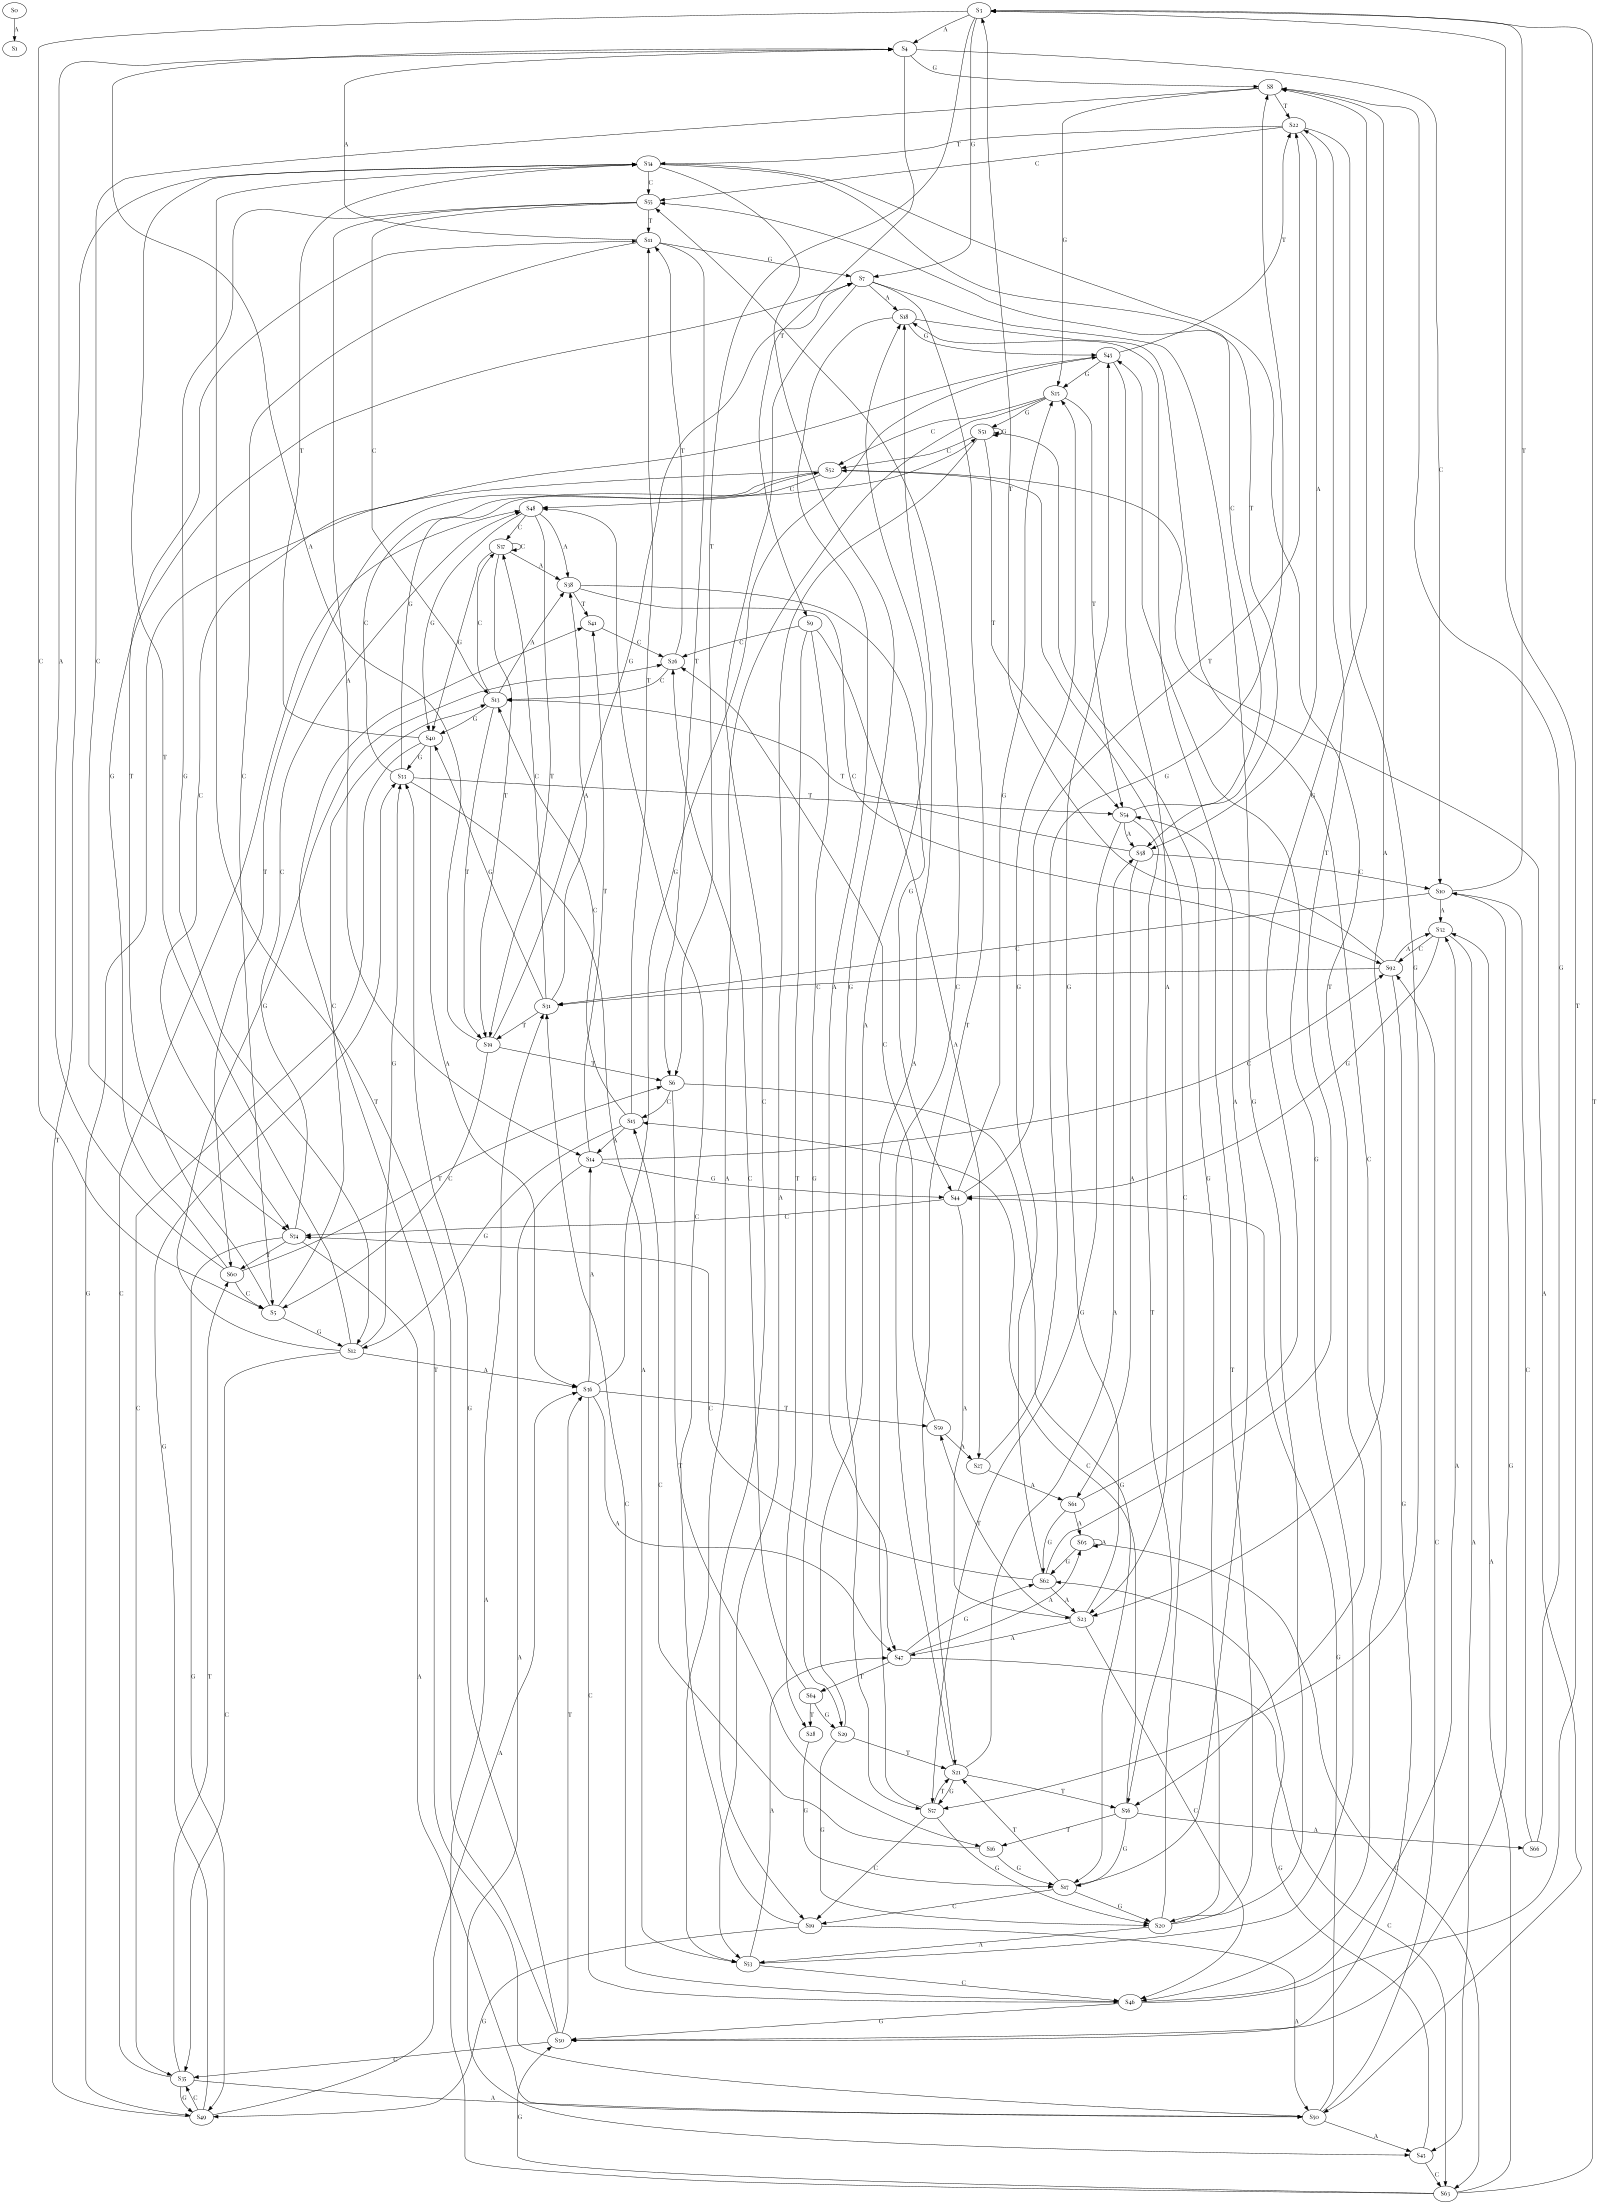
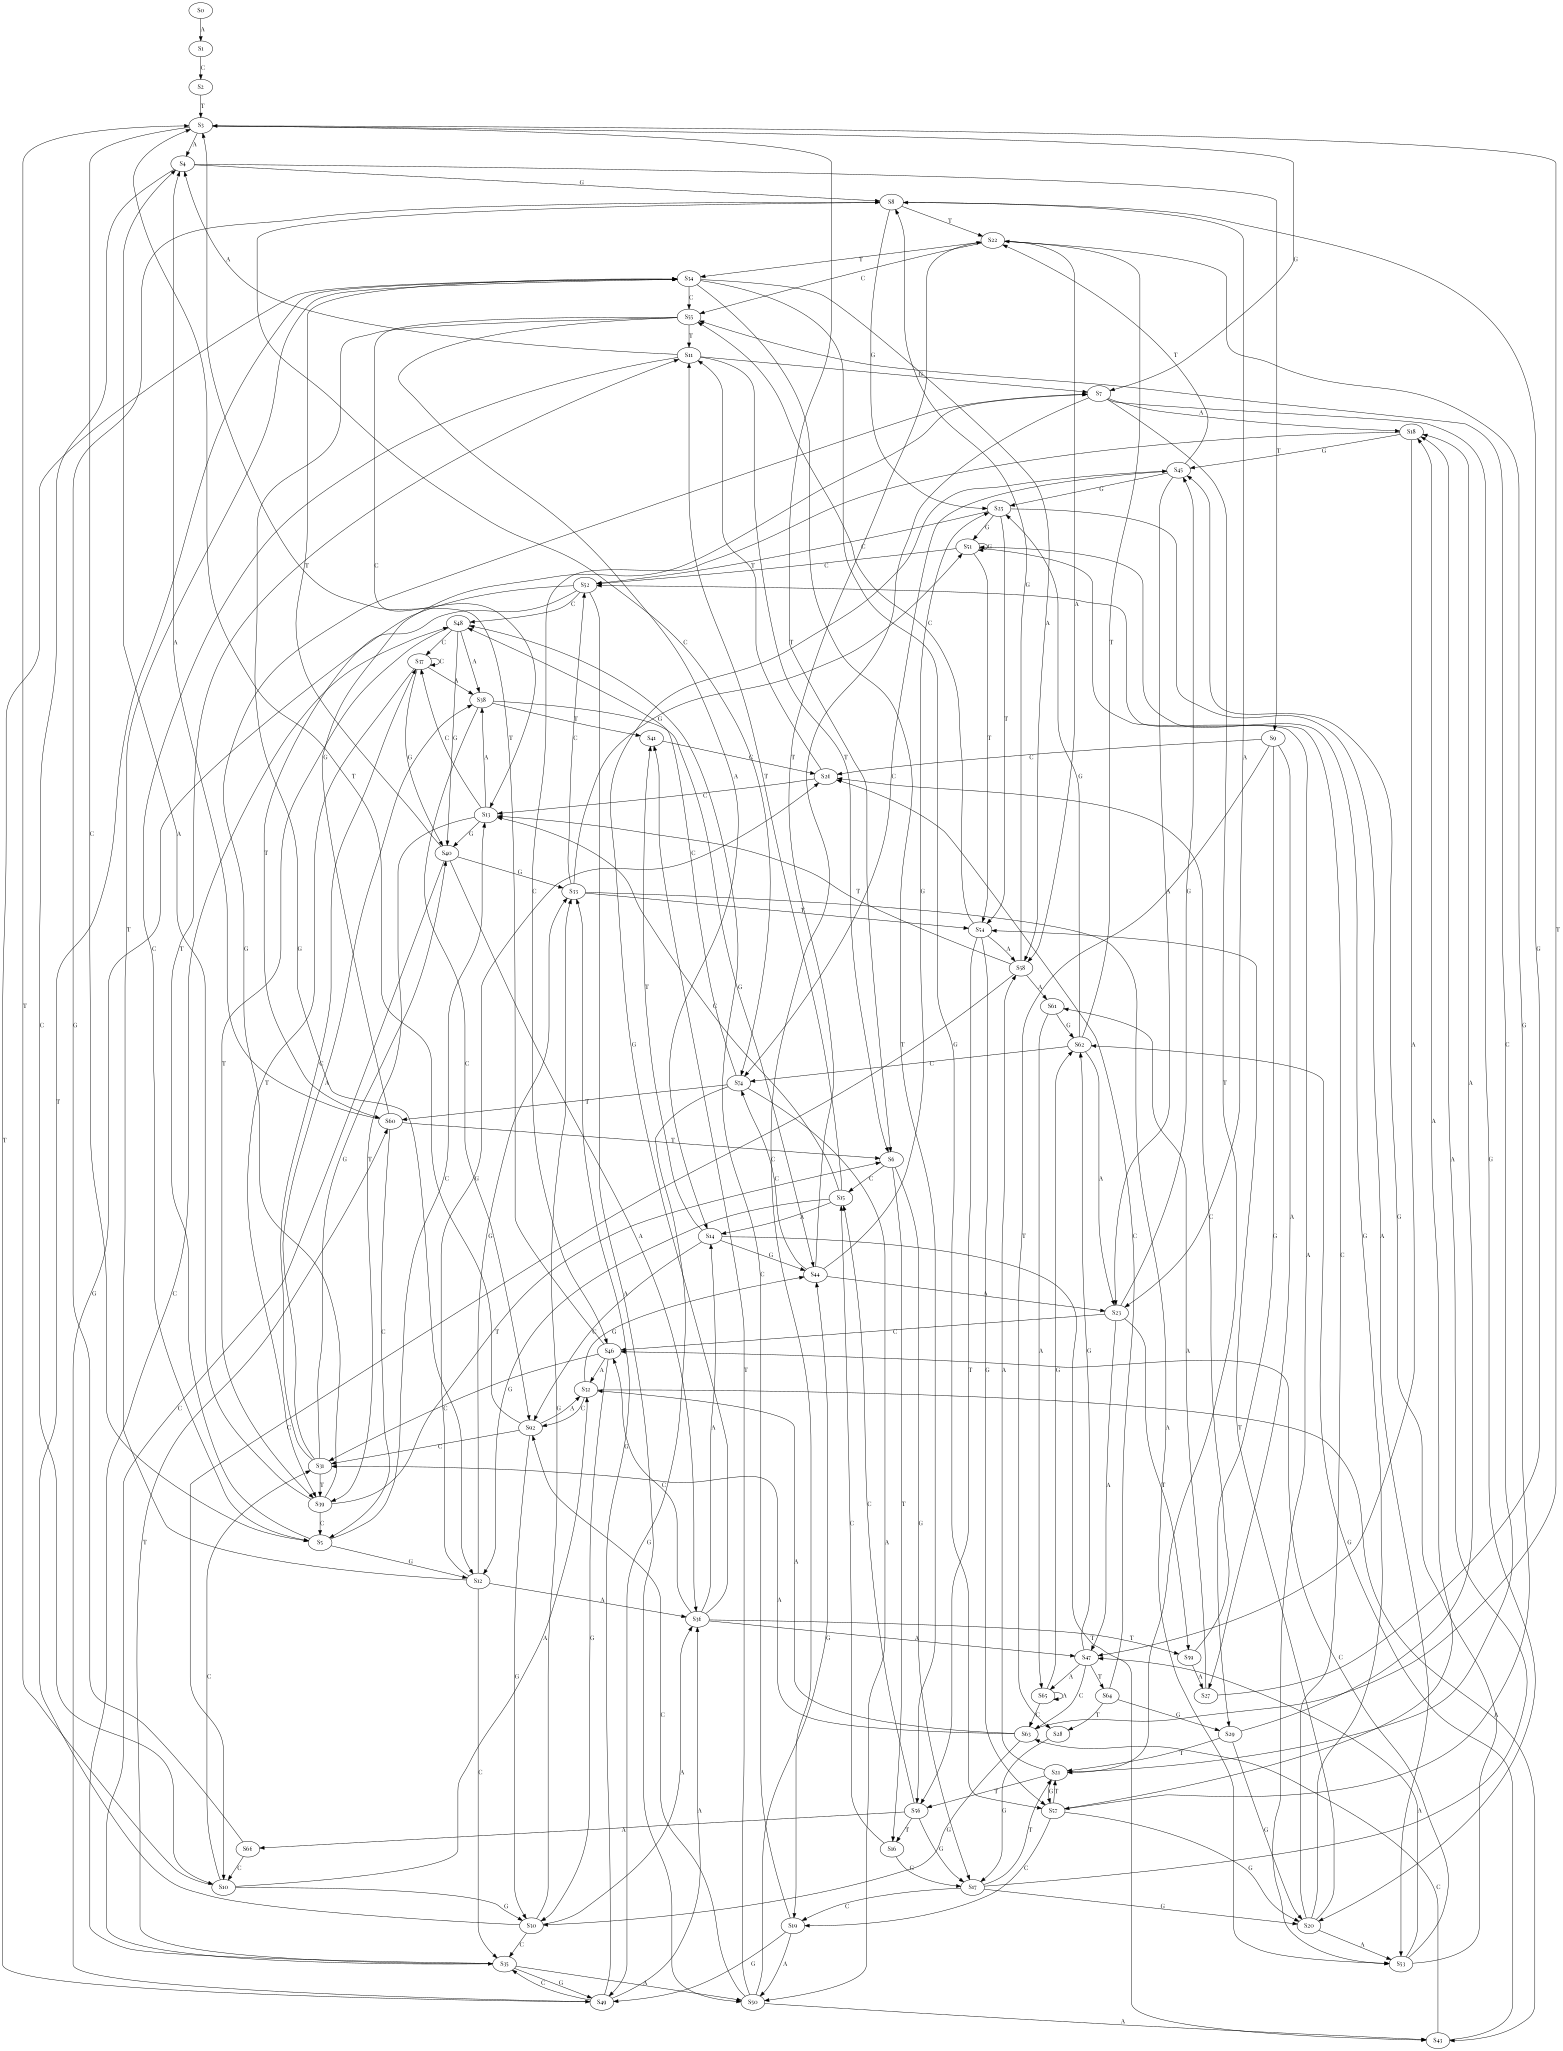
none -> (201, 87)
(1252, 509) -> (1048, 623)
(1302, 822) -> (1026, 567)
(520, 1658) -> (1093, 1638)
(570, 1715) -> (682, 1773)
